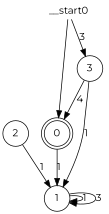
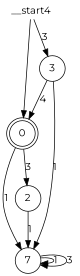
(69, 11) -> (31, 11)
none -> (25, 164)
(57, 198) -> (28, 261)
